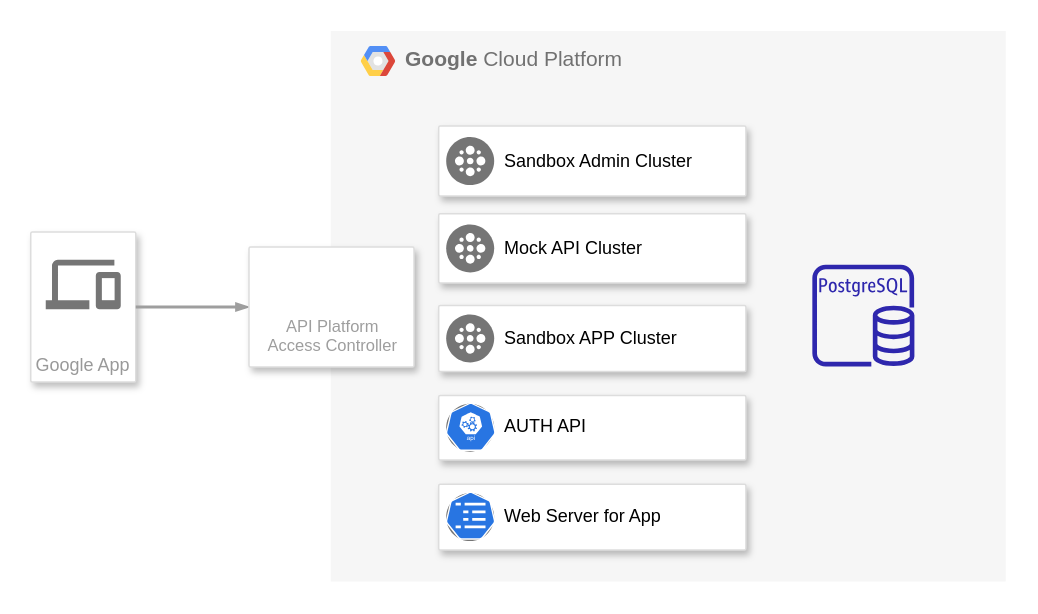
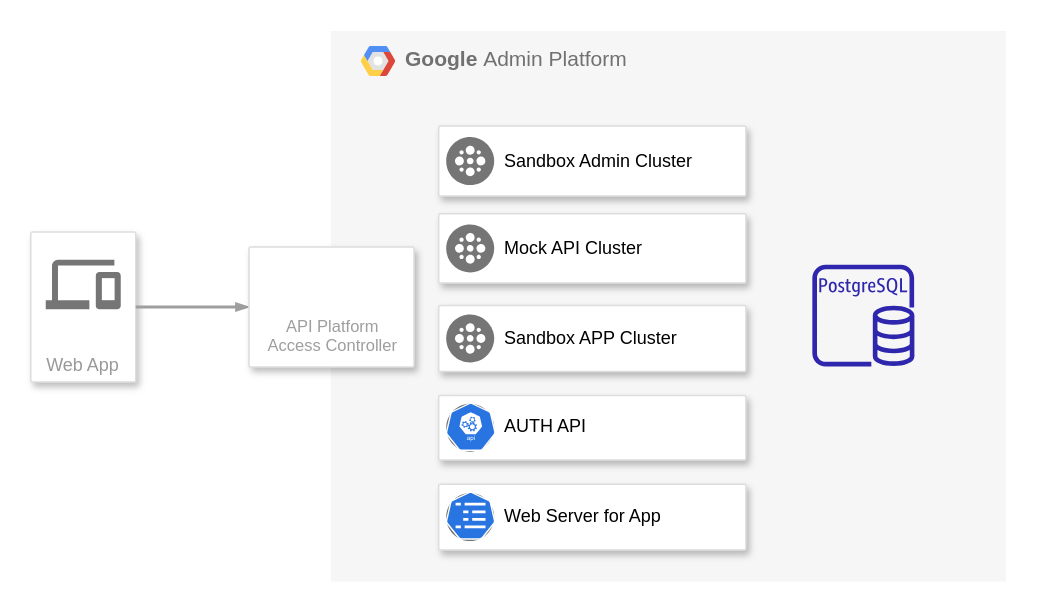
(516, 60) -> (516, 60)
(83, 363) -> (83, 363)
